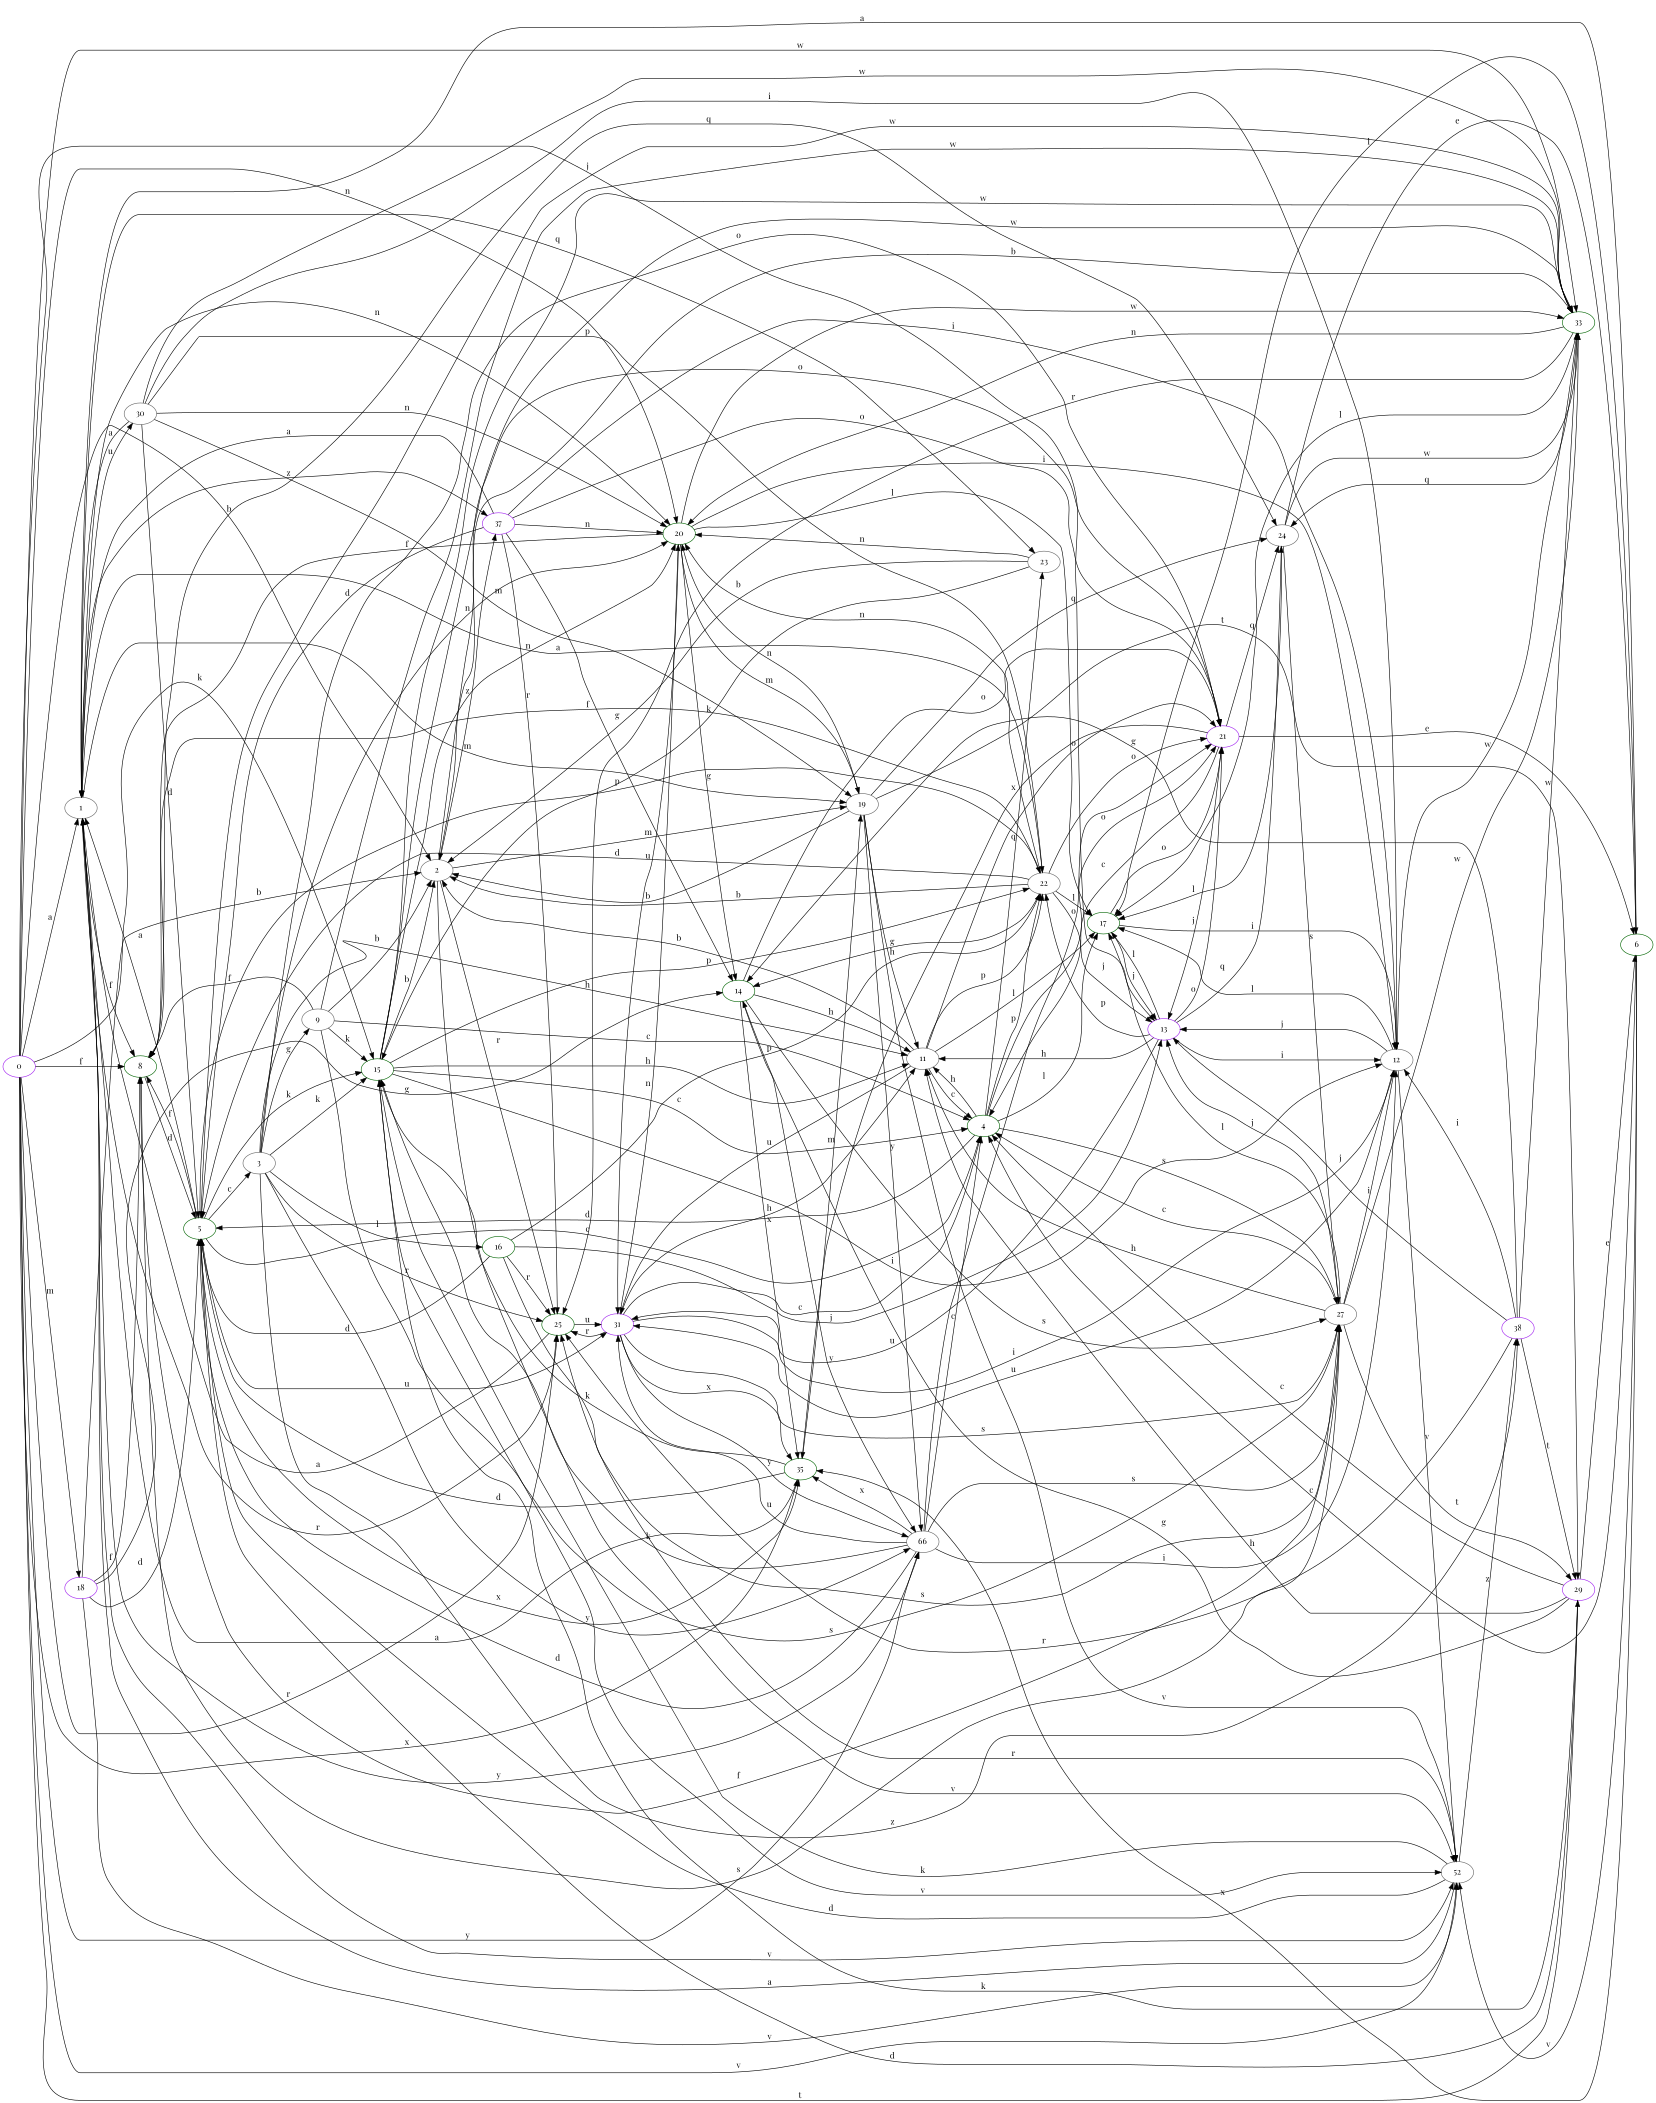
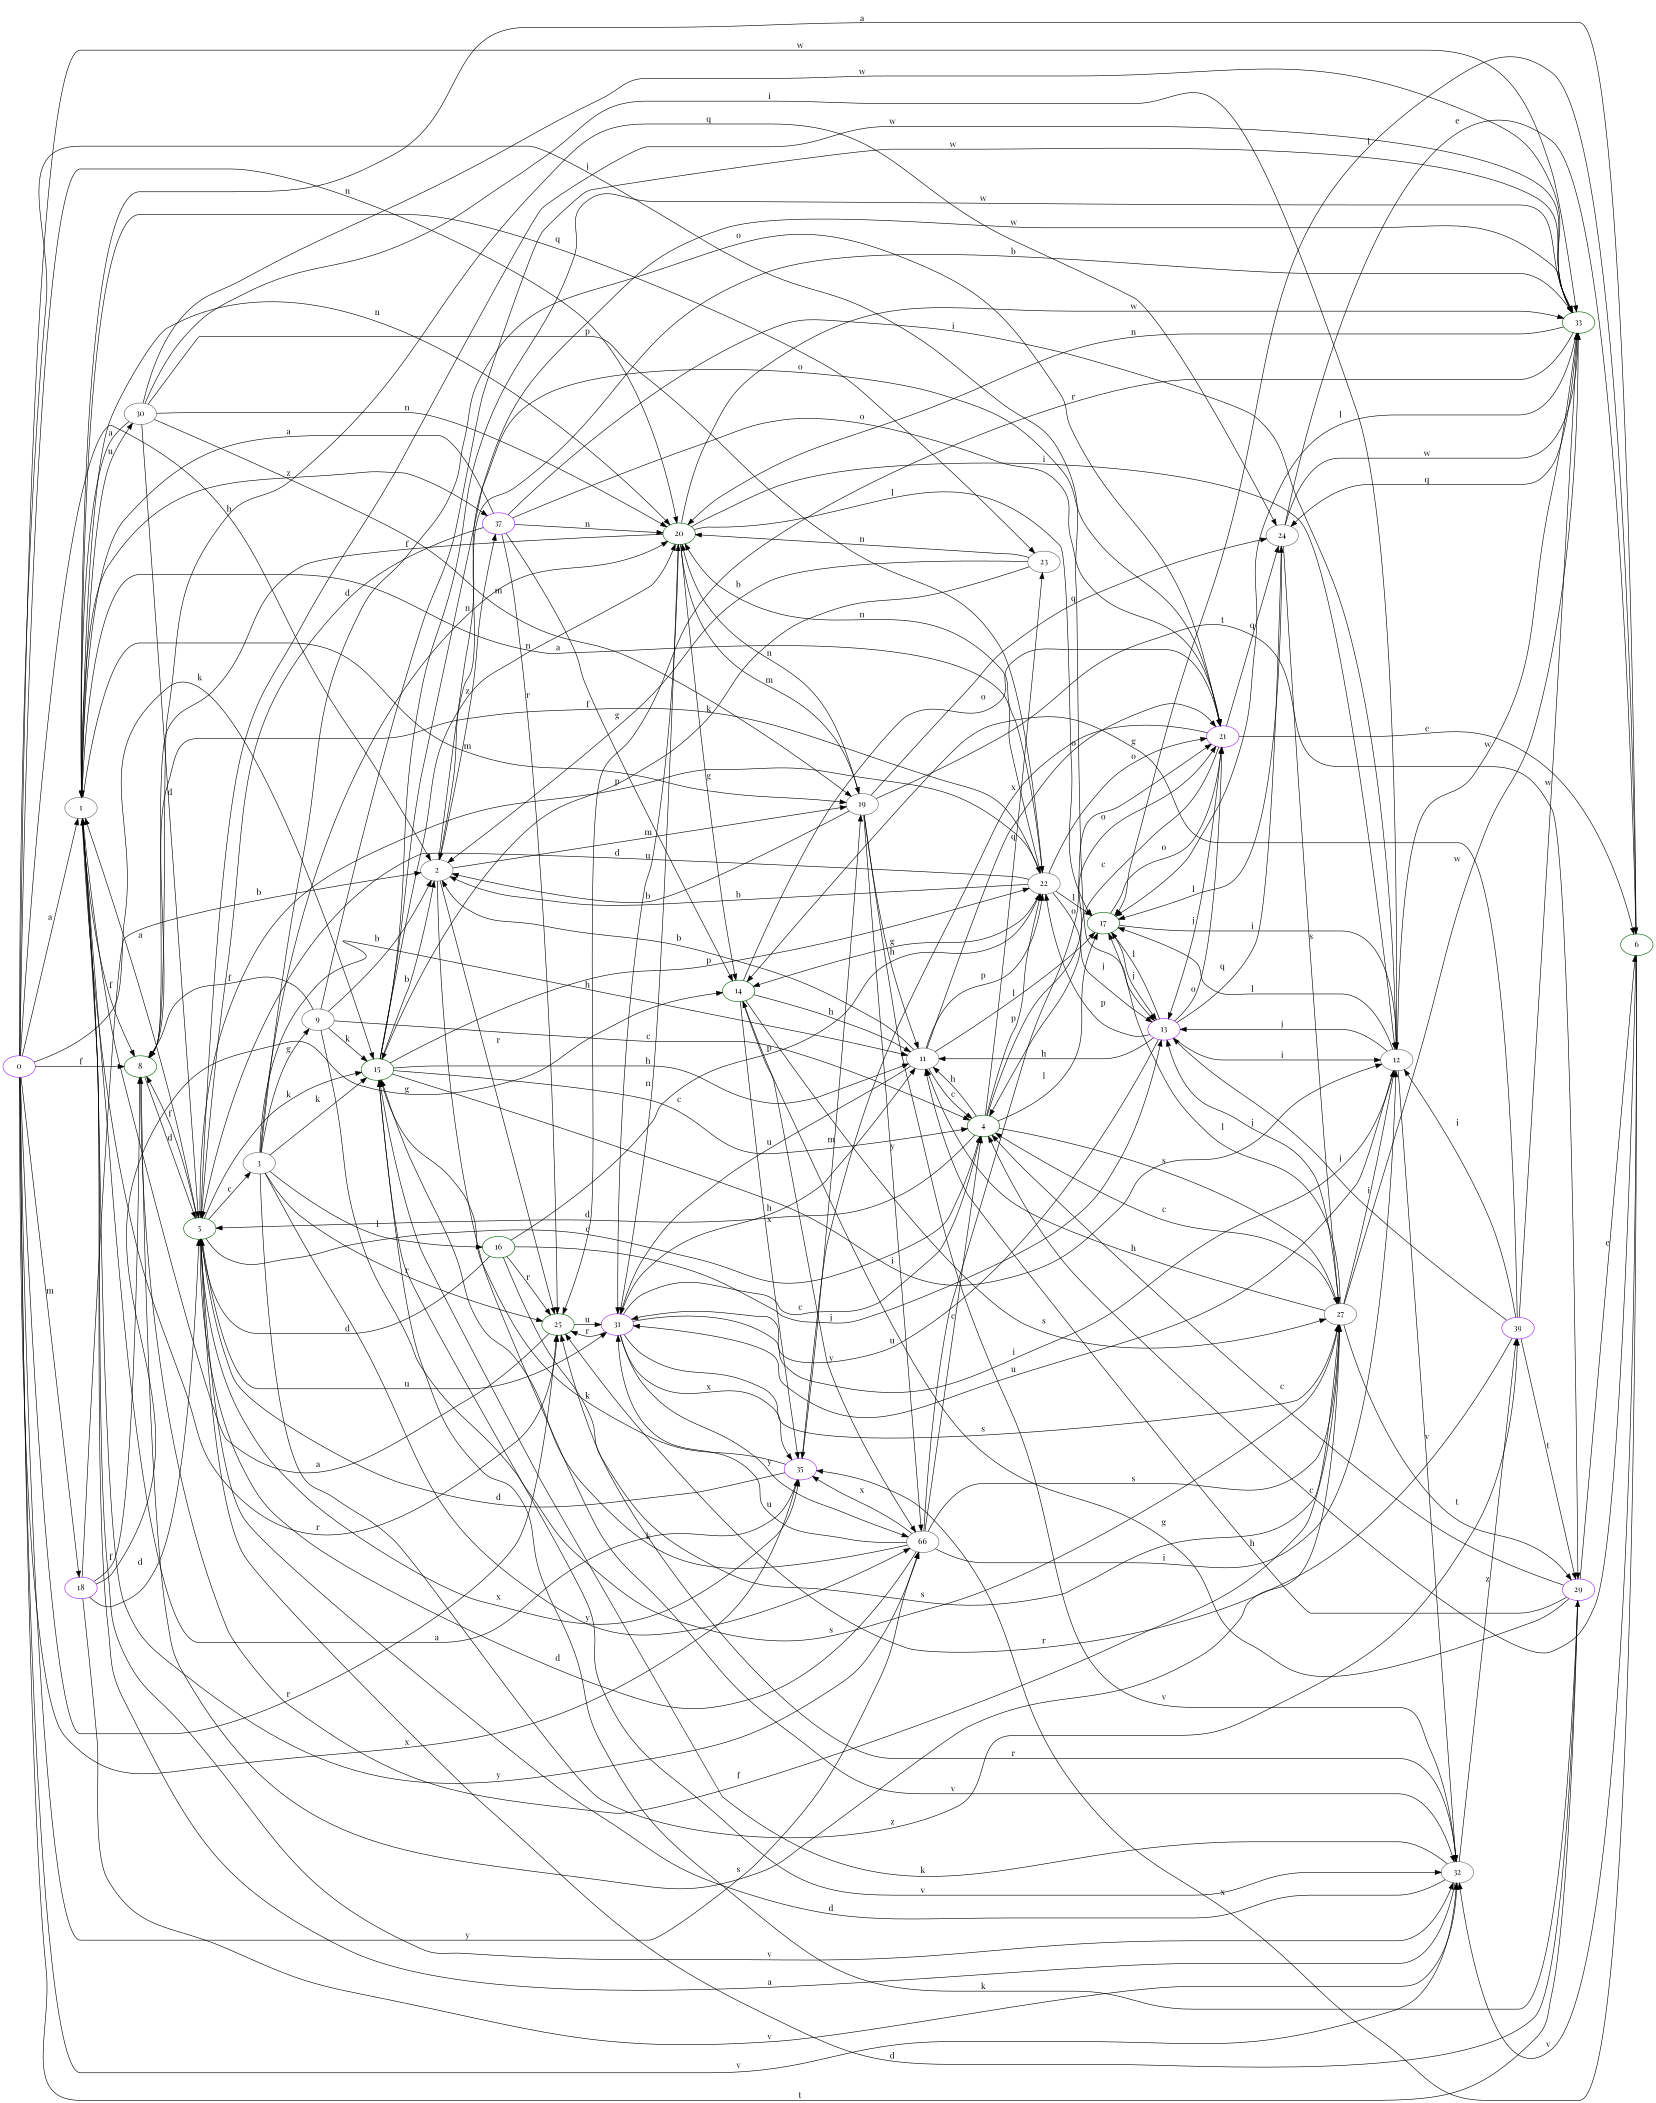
(1518, 1328) -> (1518, 1328)
(800, 1469) -> (800, 1469)
(1457, 1872) -> (1457, 1872)
